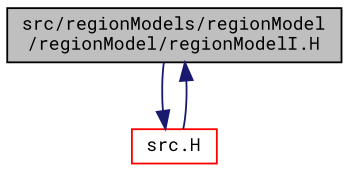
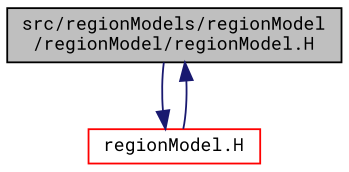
(174, 35) -> (174, 35)
(174, 146) -> (174, 146)
